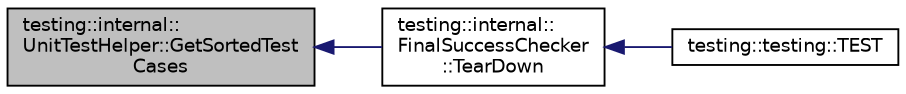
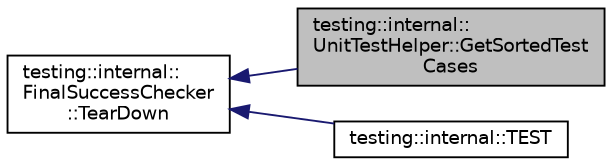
(358, 47) -> (273, 72)
(785, 47) -> (451, 139)
